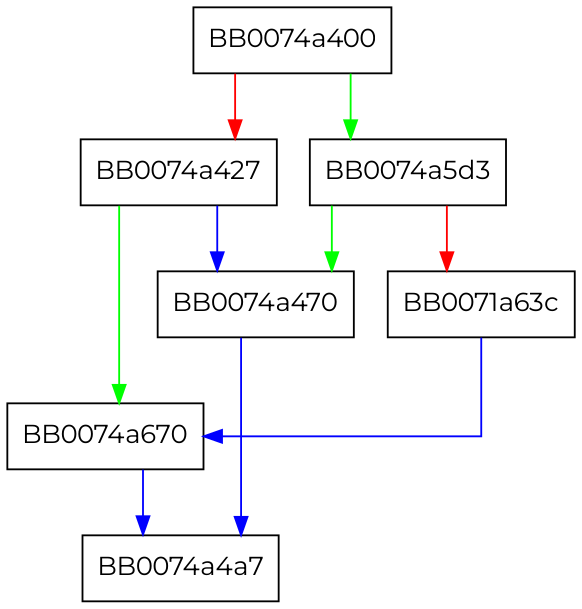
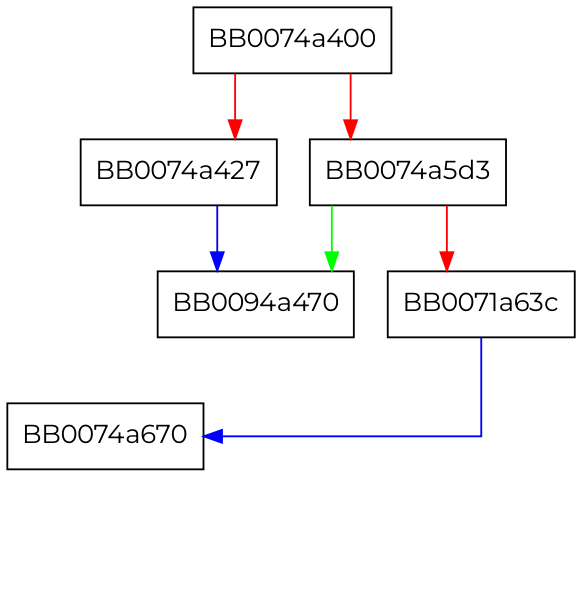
(351, 97) -> (351, 97)
(119, 295) -> none
(256, 304) -> (256, 304)
(181, 568) -> none
